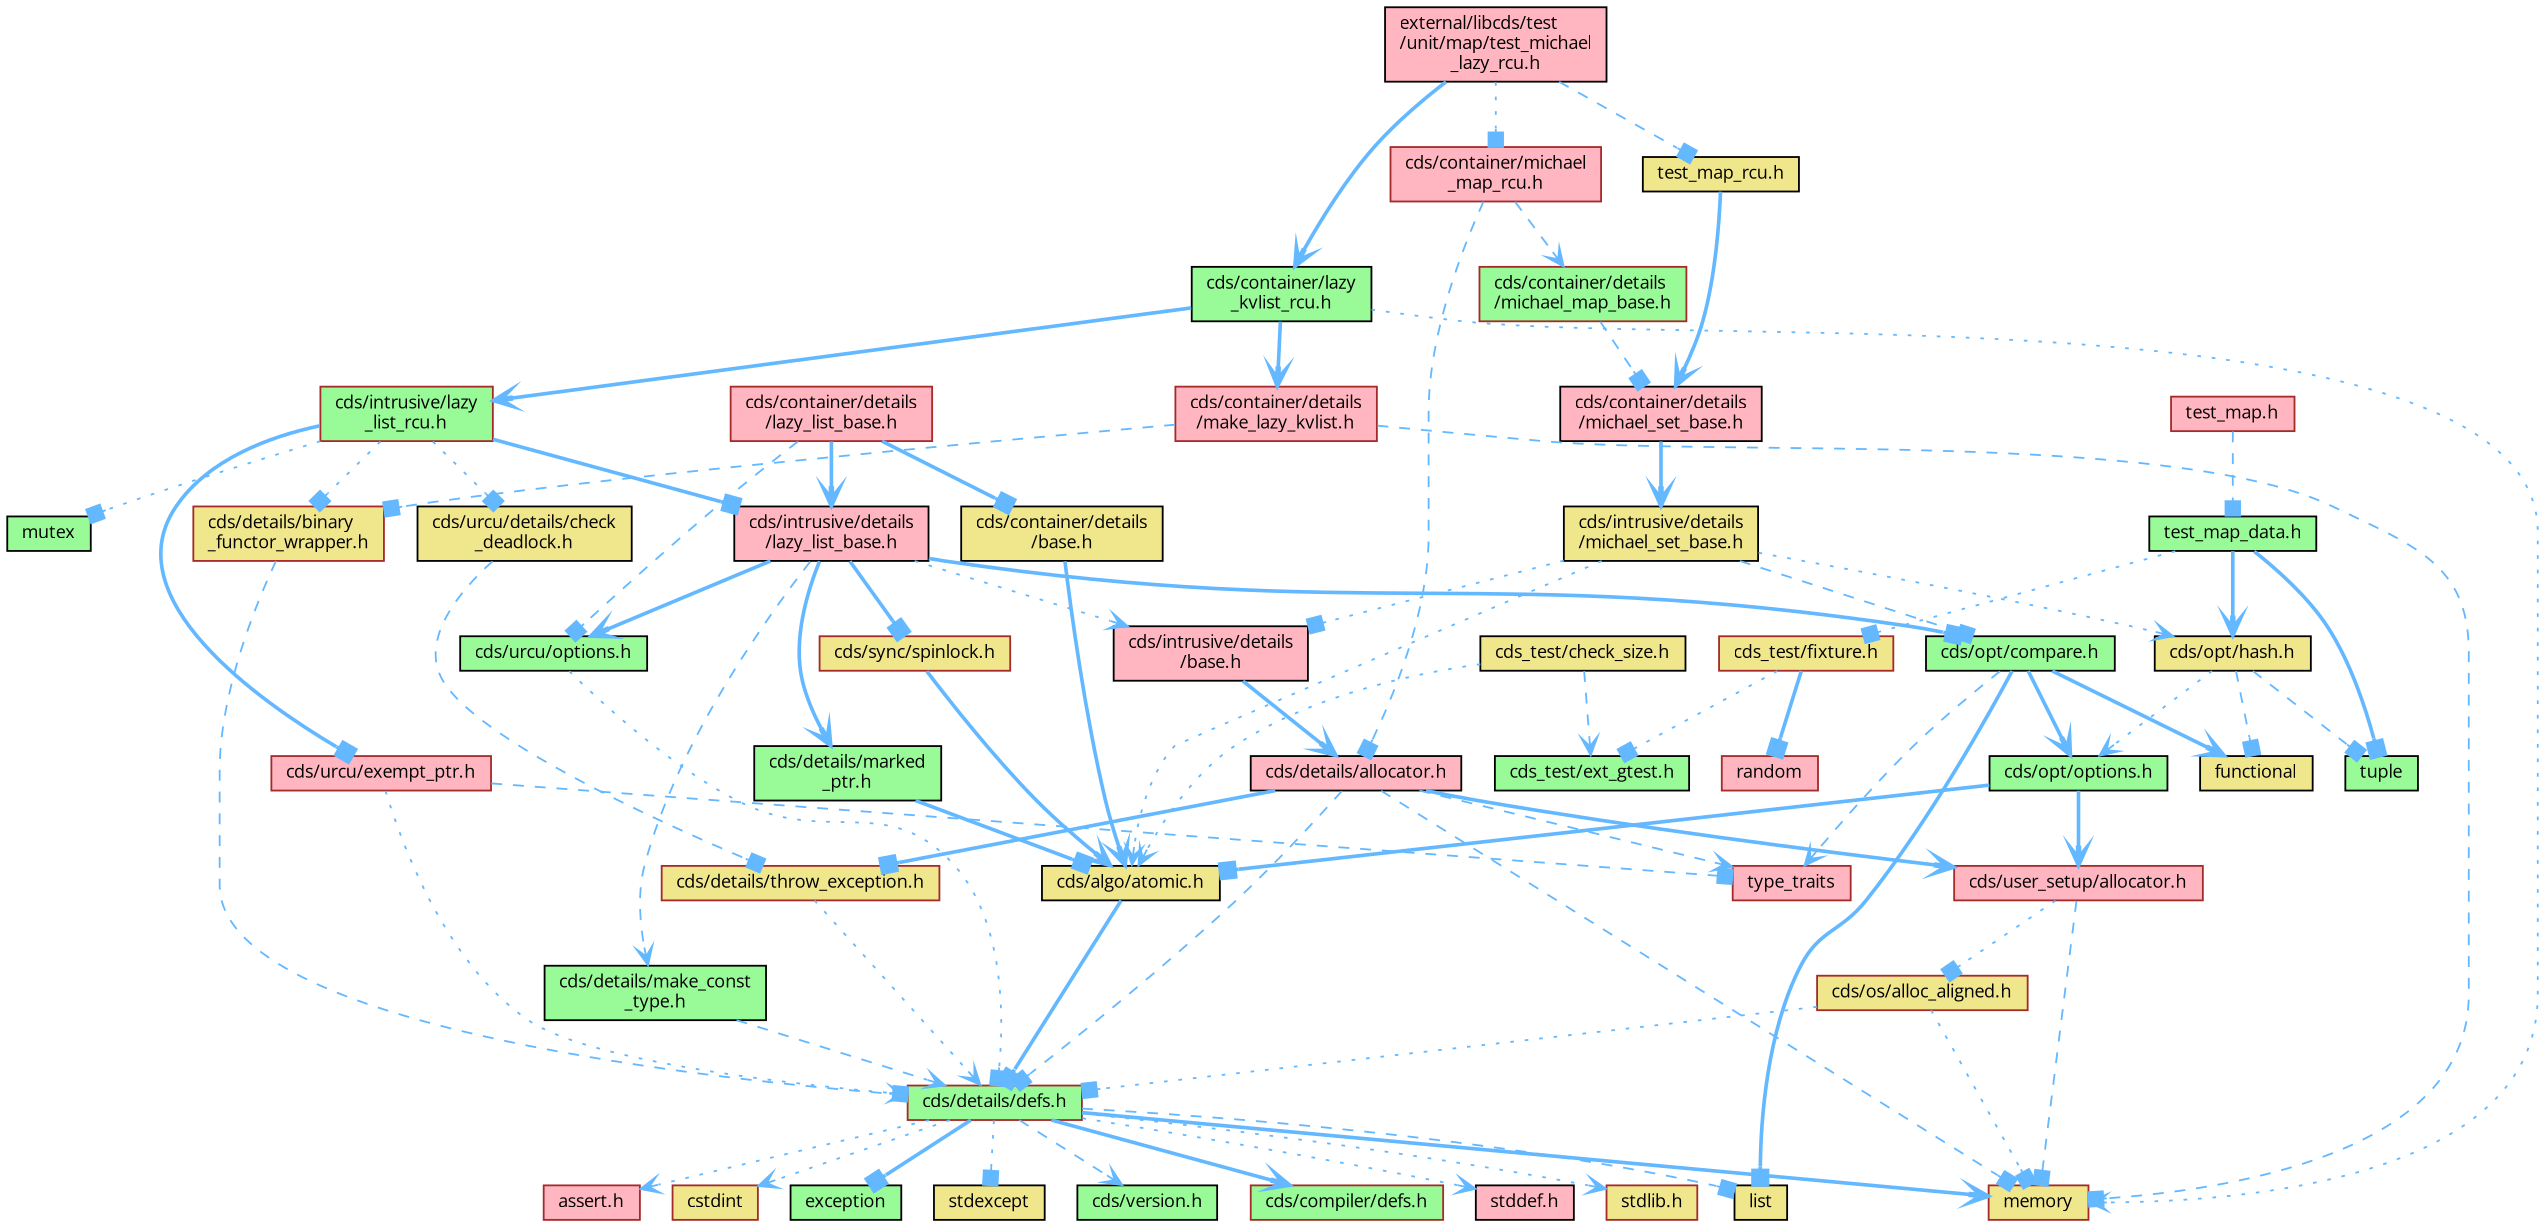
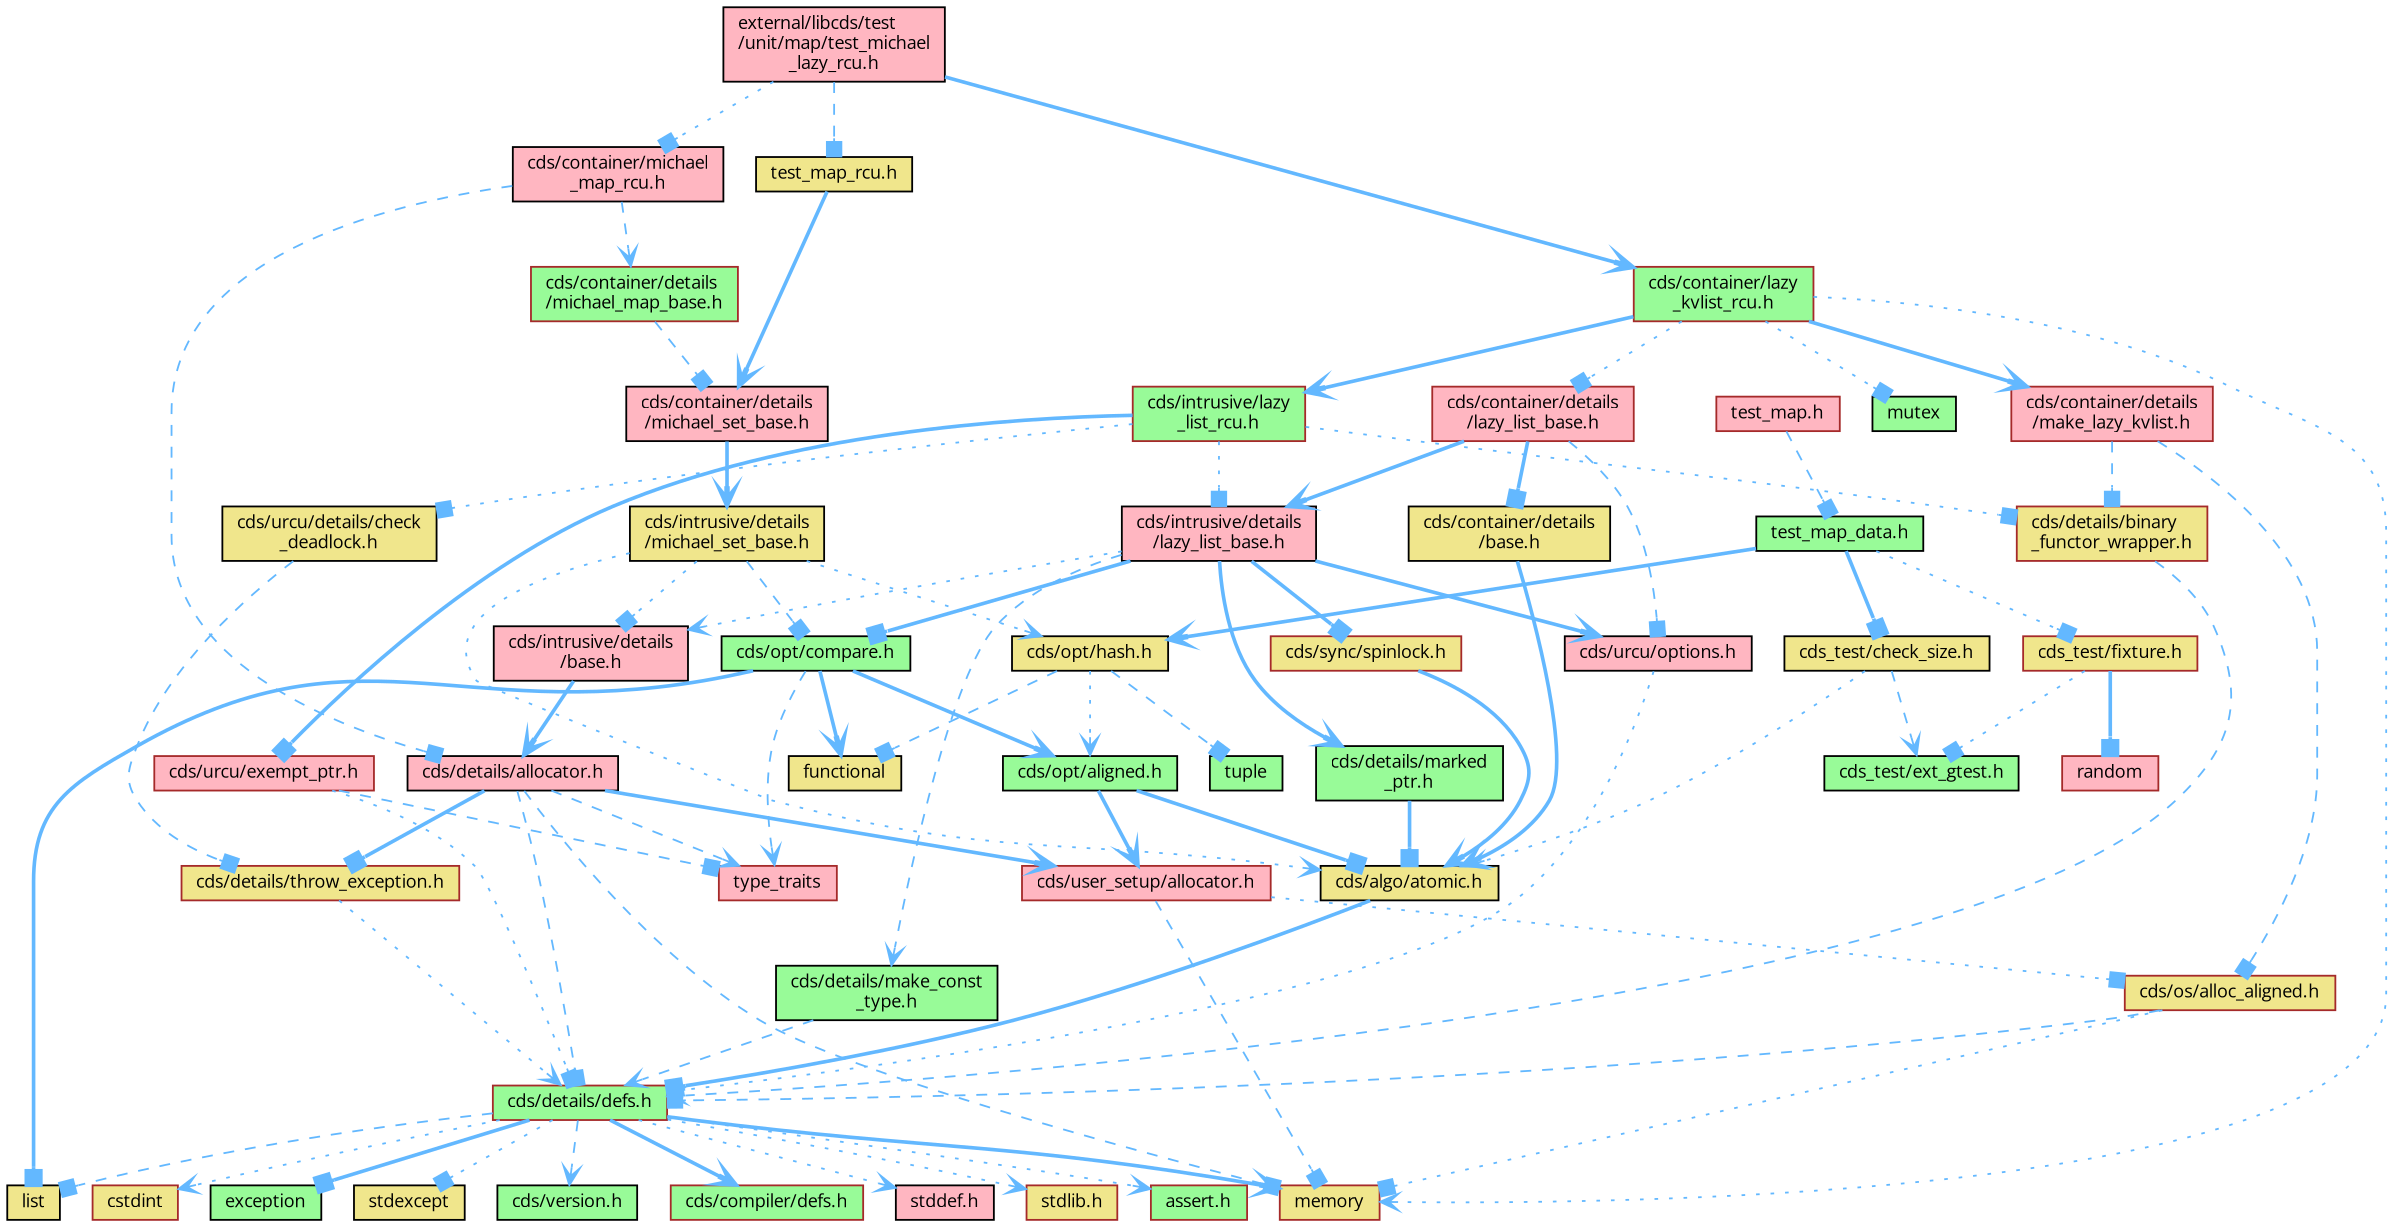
(1496, 174) -> (618, 174)
(1282, 294) -> (1724, 294)
none -> (1636, 349)
(240, 466) -> (1819, 354)
(601, 469) -> (1219, 465)
(2355, 517) -> (2317, 675)
(2332, 633) -> (1860, 585)
(554, 653) -> (1658, 653)
(2078, 773) -> (1090, 773)
(1459, 1048) -> (1424, 1077)
(592, 1203) -> (1199, 1203)
